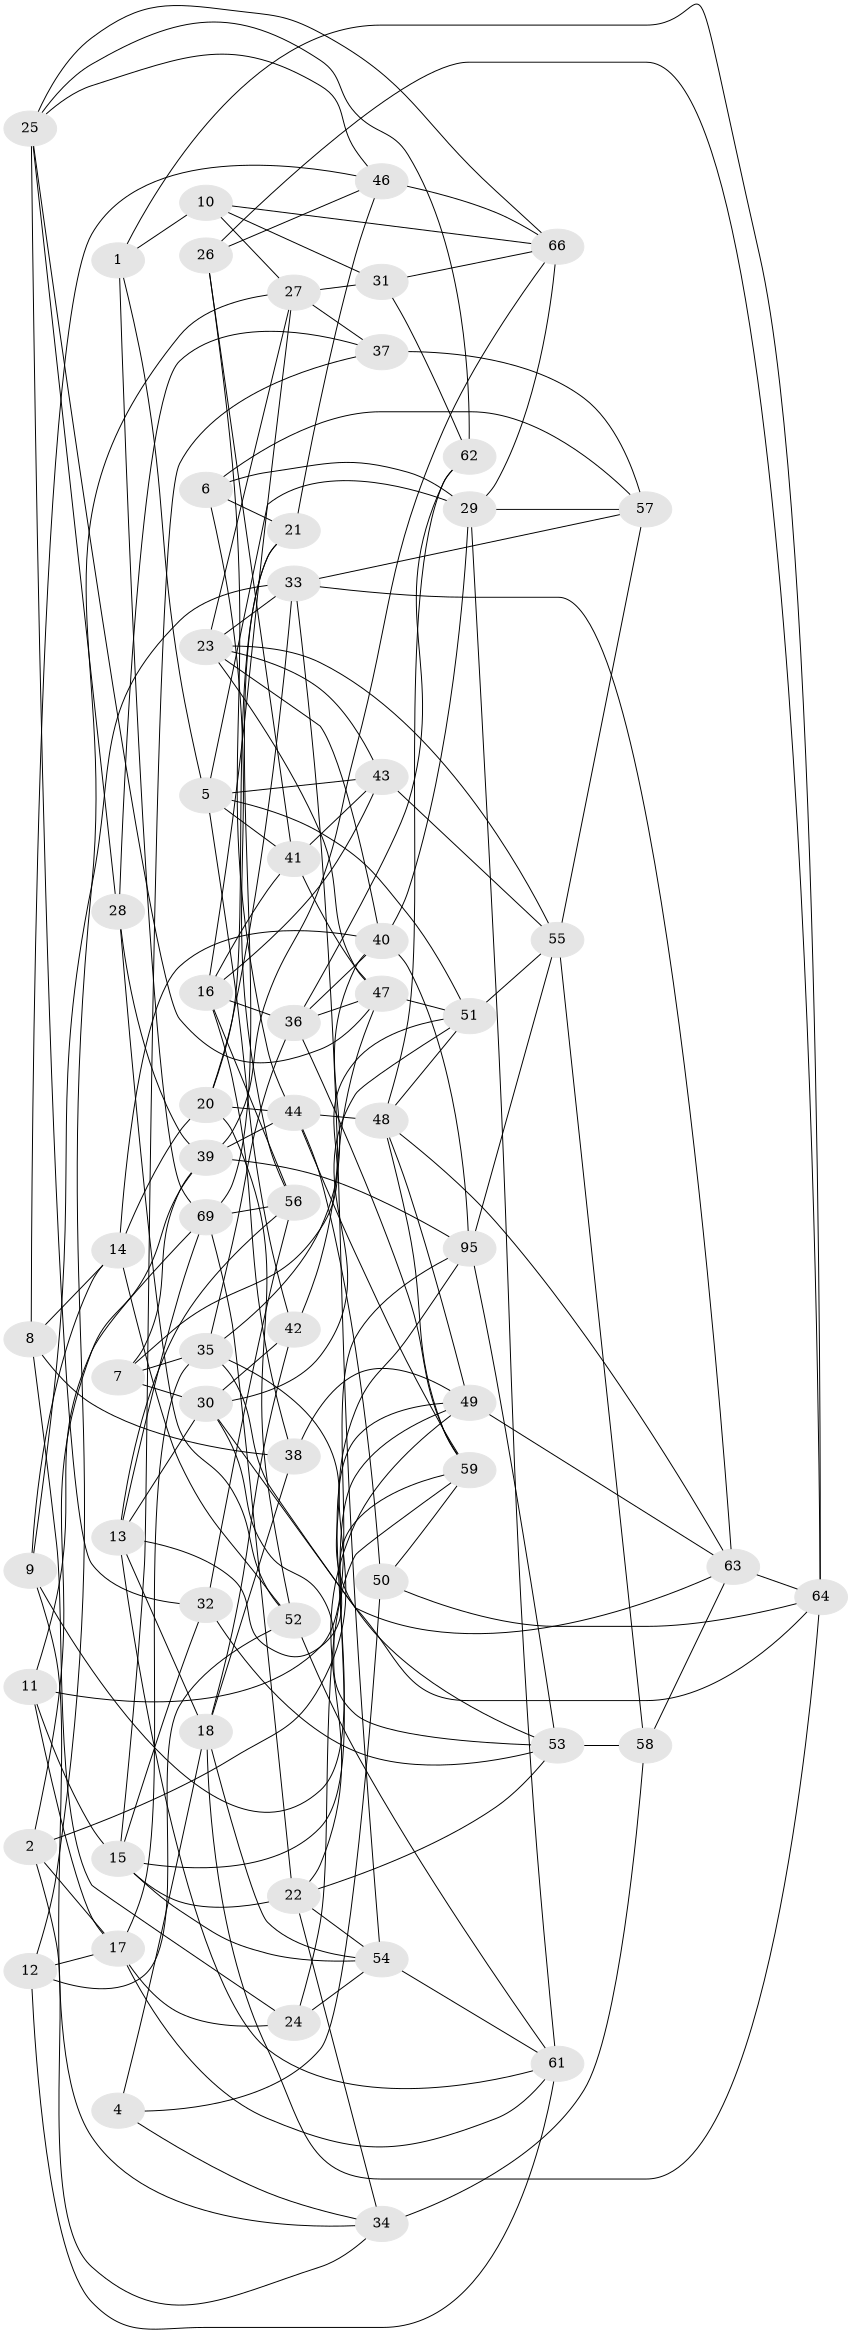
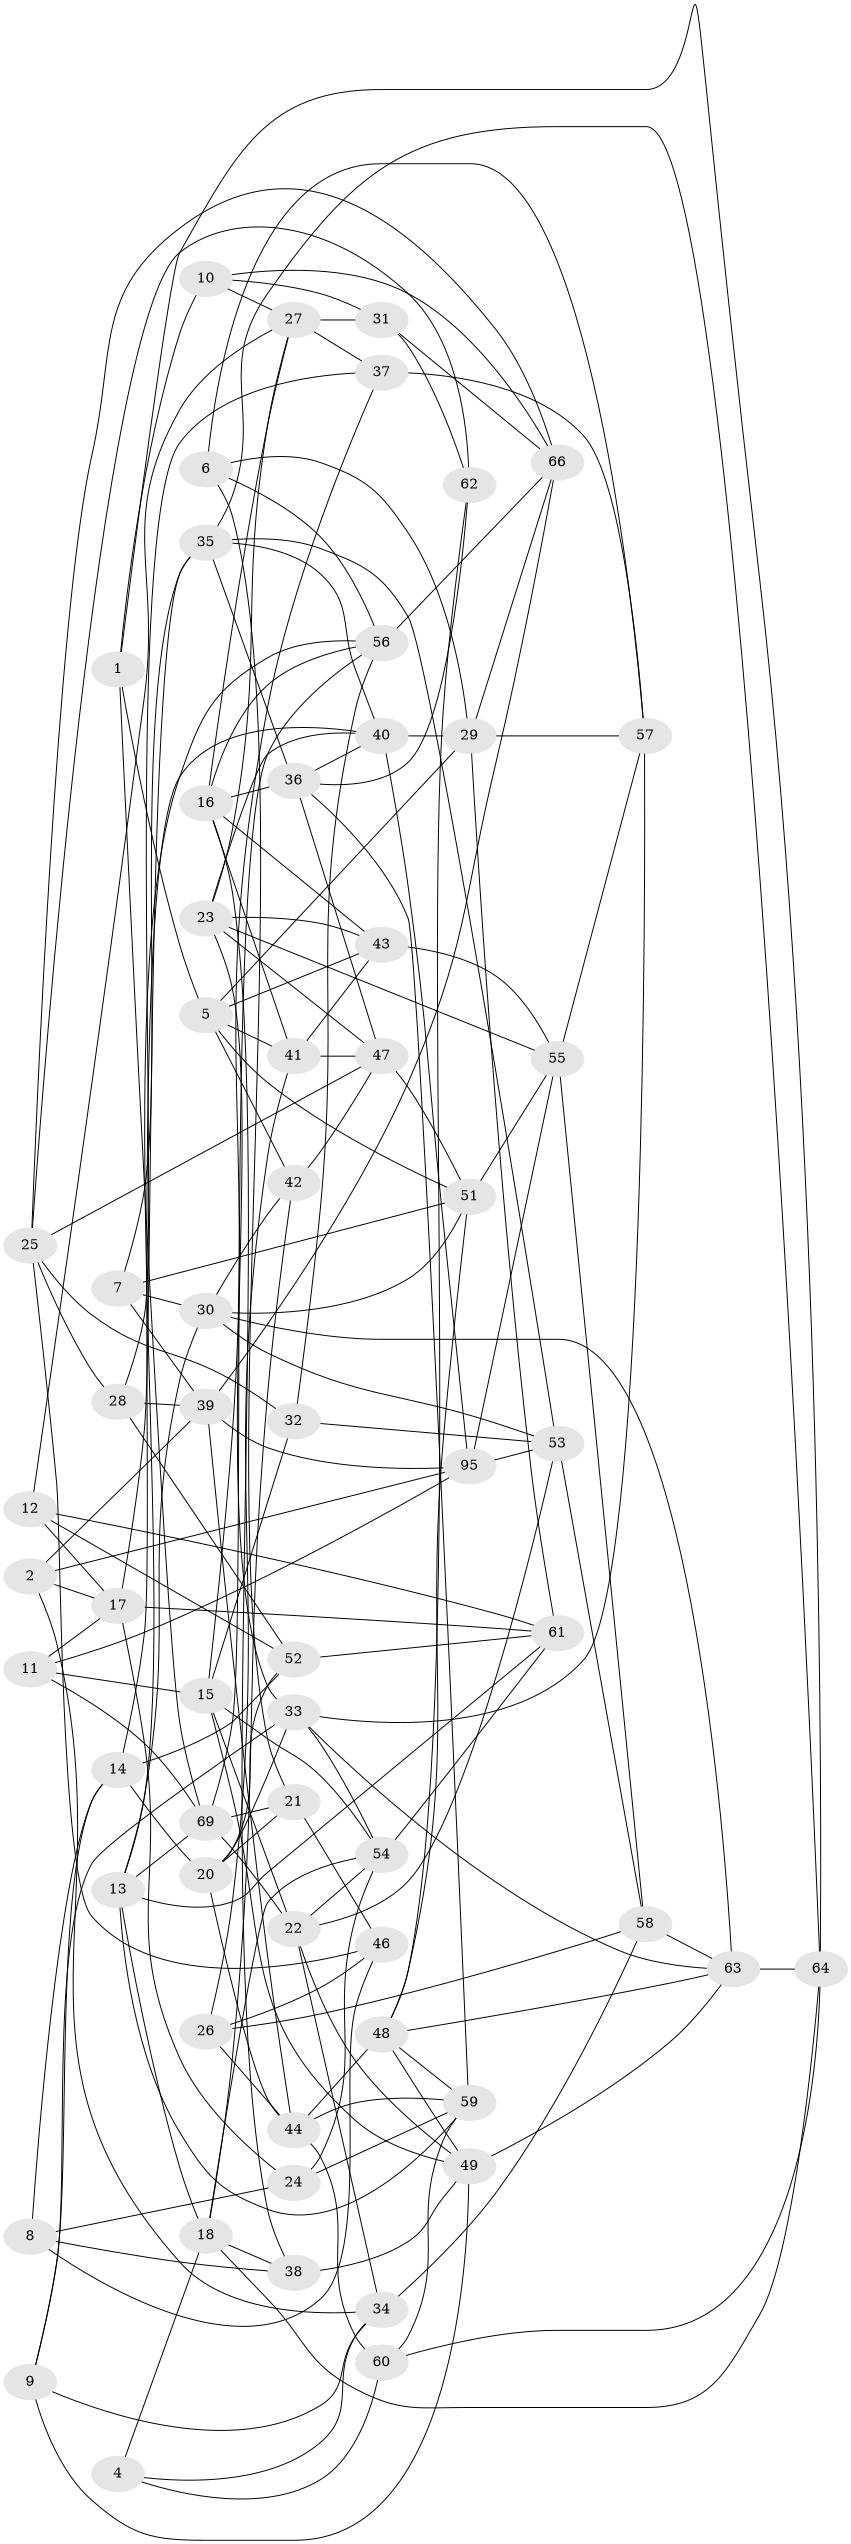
(475, 205) -> (470, 553)
(777, 564) -> (429, 1988)
(382, 1582) -> (382, 2363)
